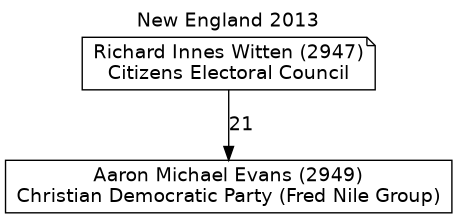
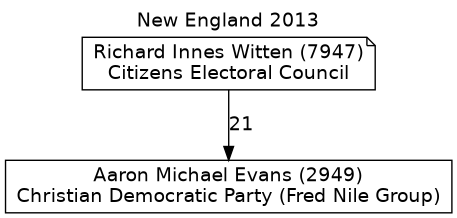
(229, 64) -> (229, 64)
